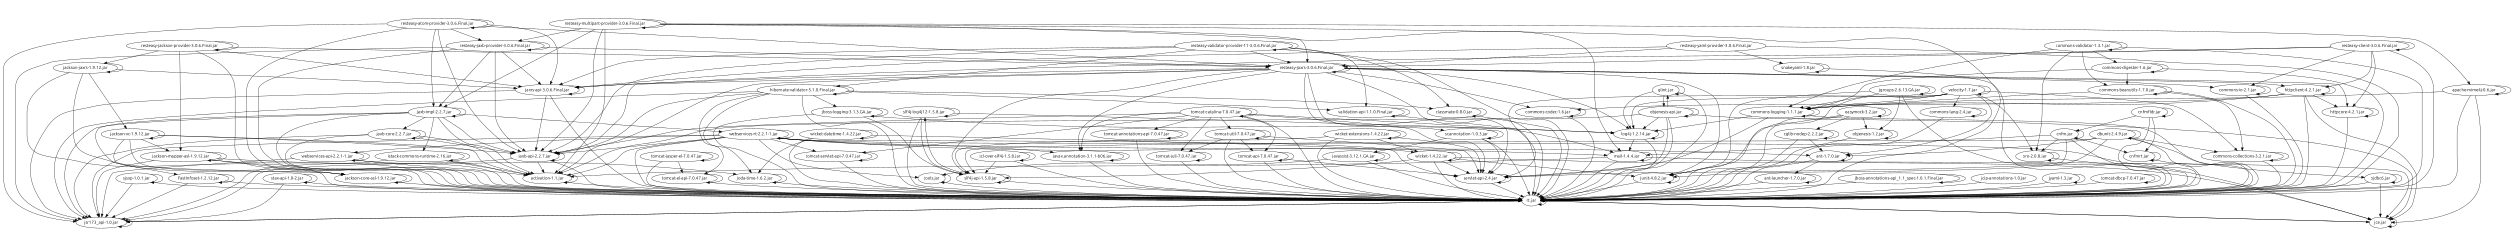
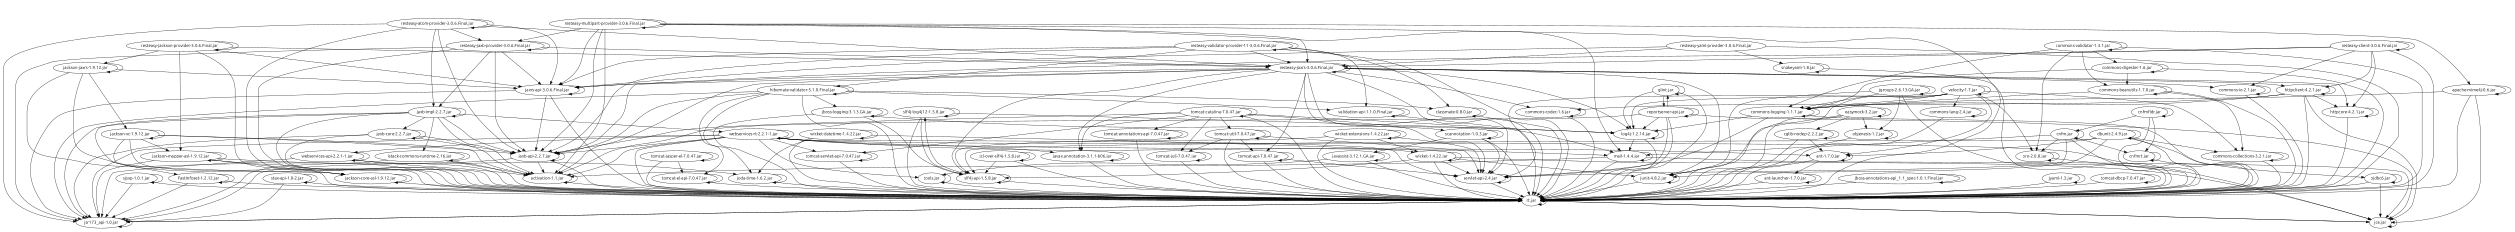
(525, 66) -> (582, 58)
(1666, 112) -> (1666, 112)
(1274, 129) -> (1293, 114)
(2004, 178) -> none
